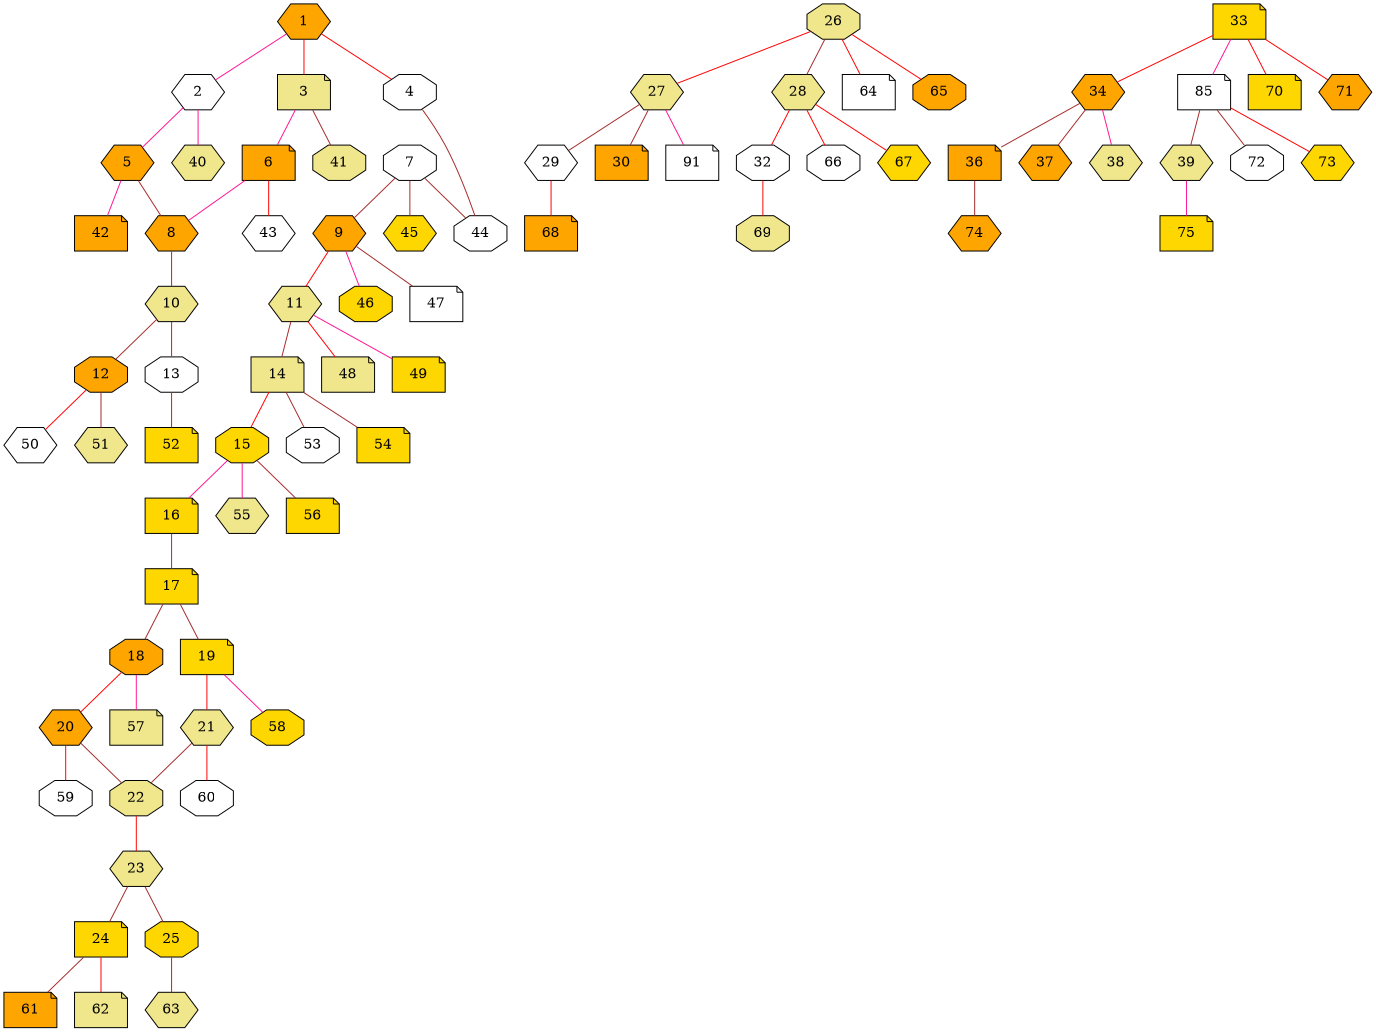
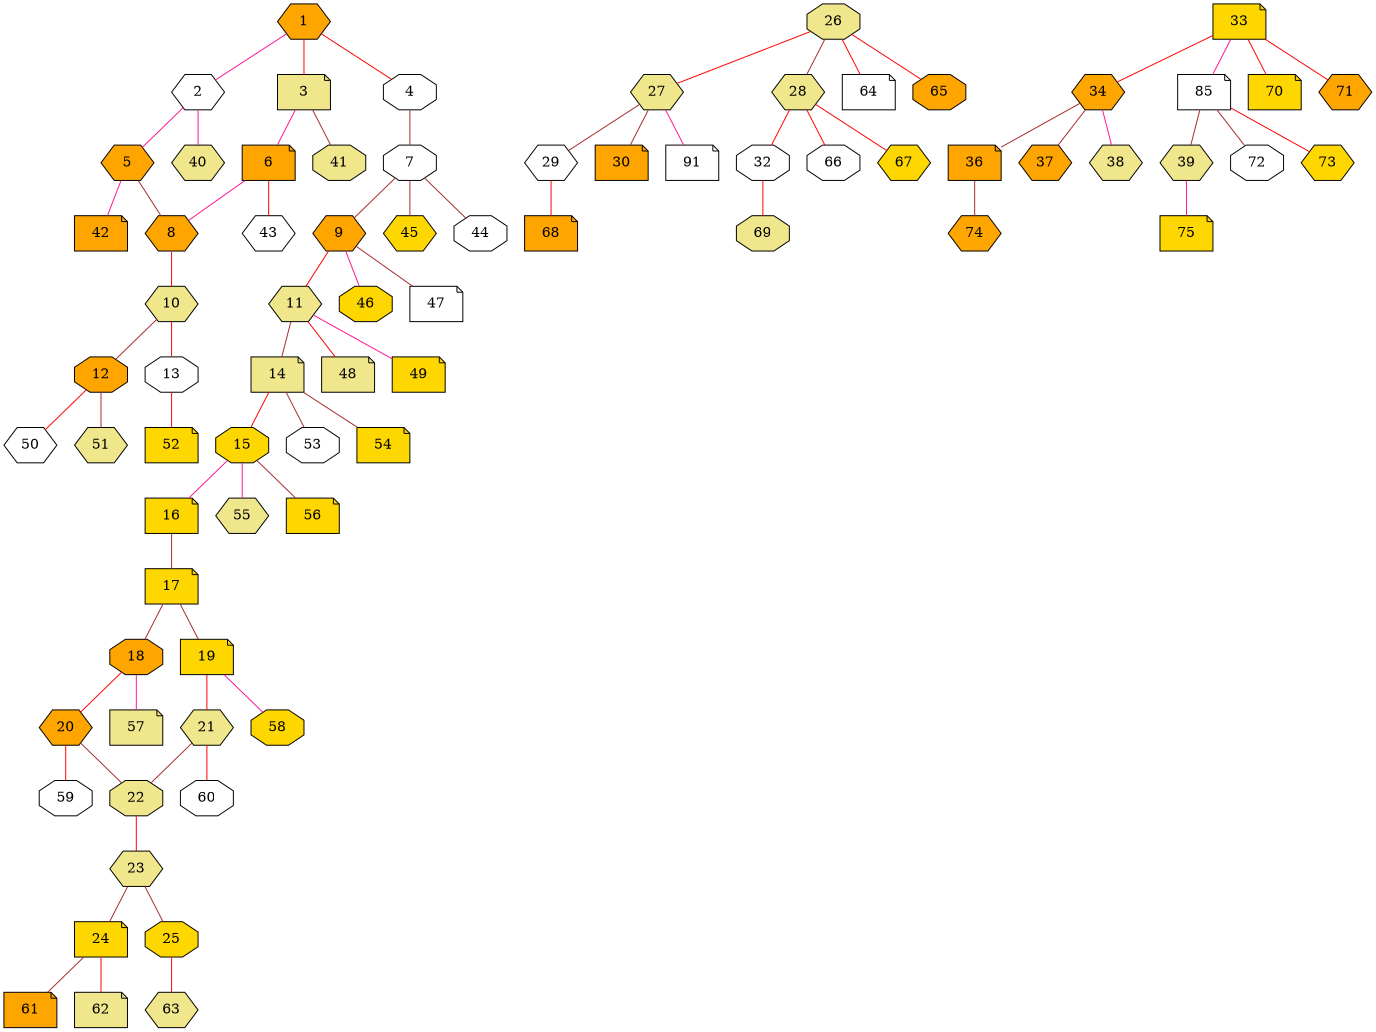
(453, 160) -> (410, 128)
